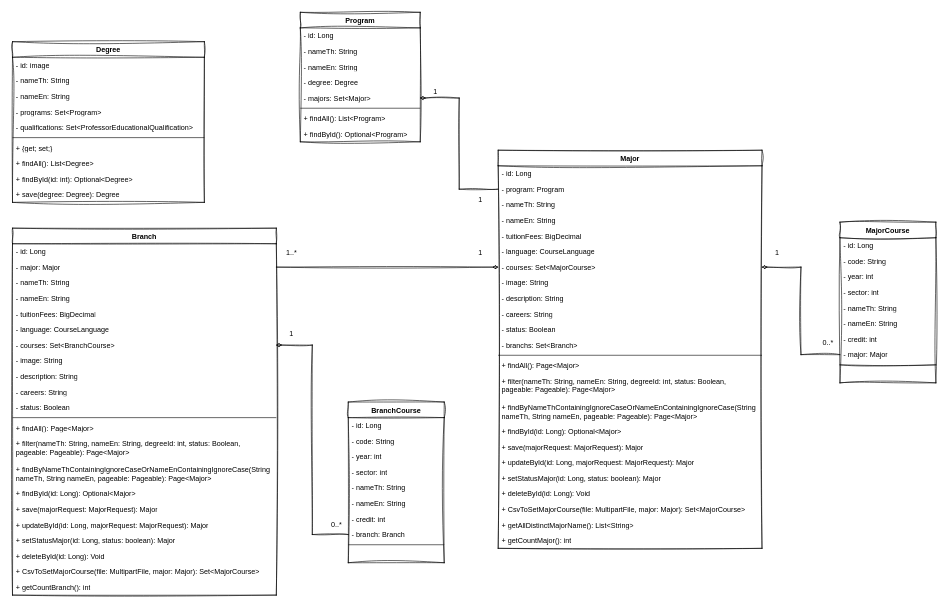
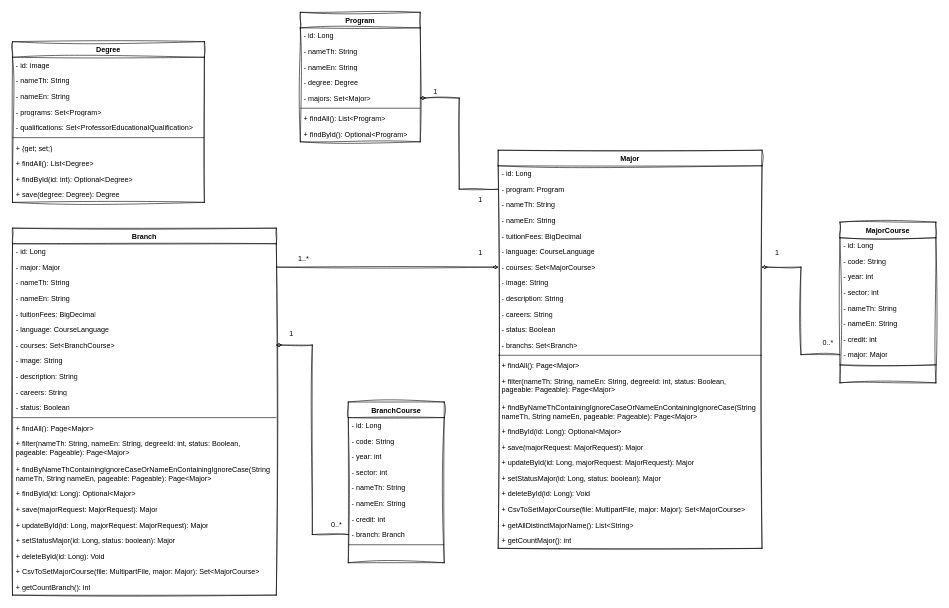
(291, 254) -> (303, 260)
